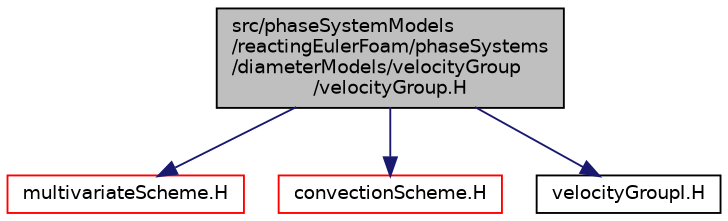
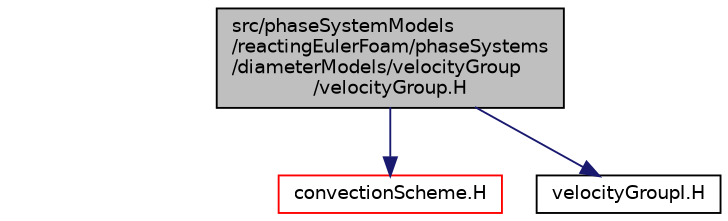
(126, 194) -> none
